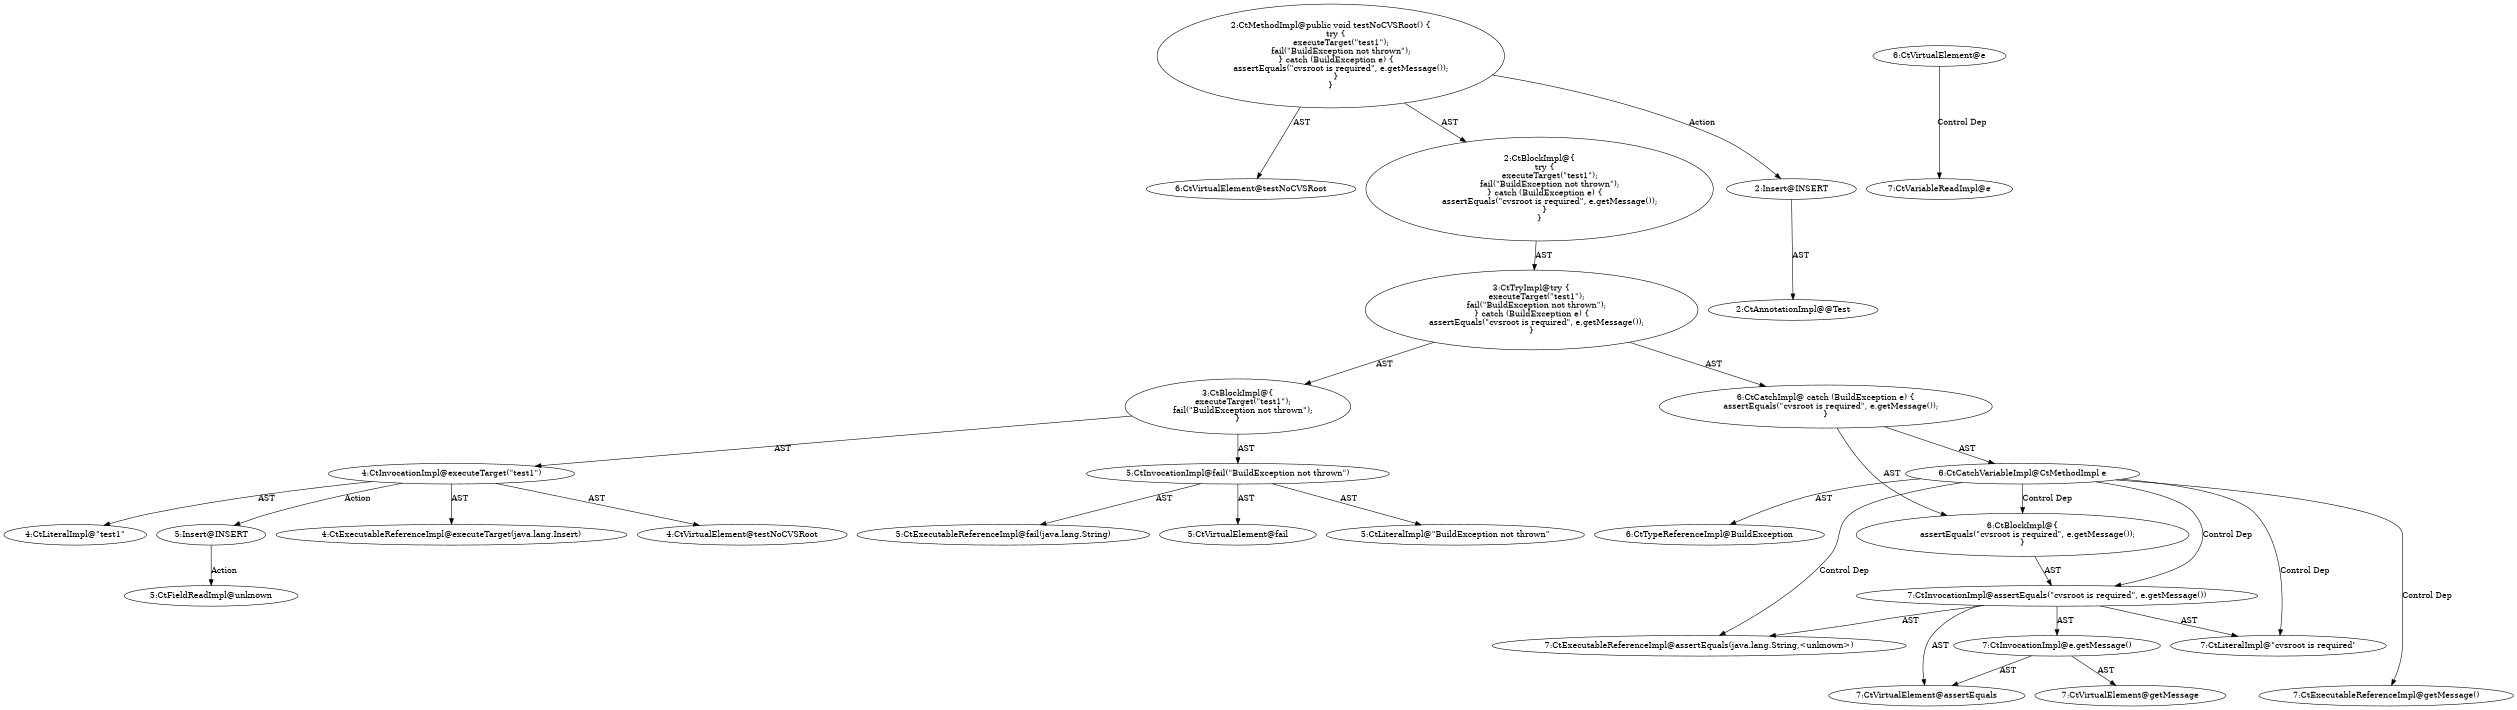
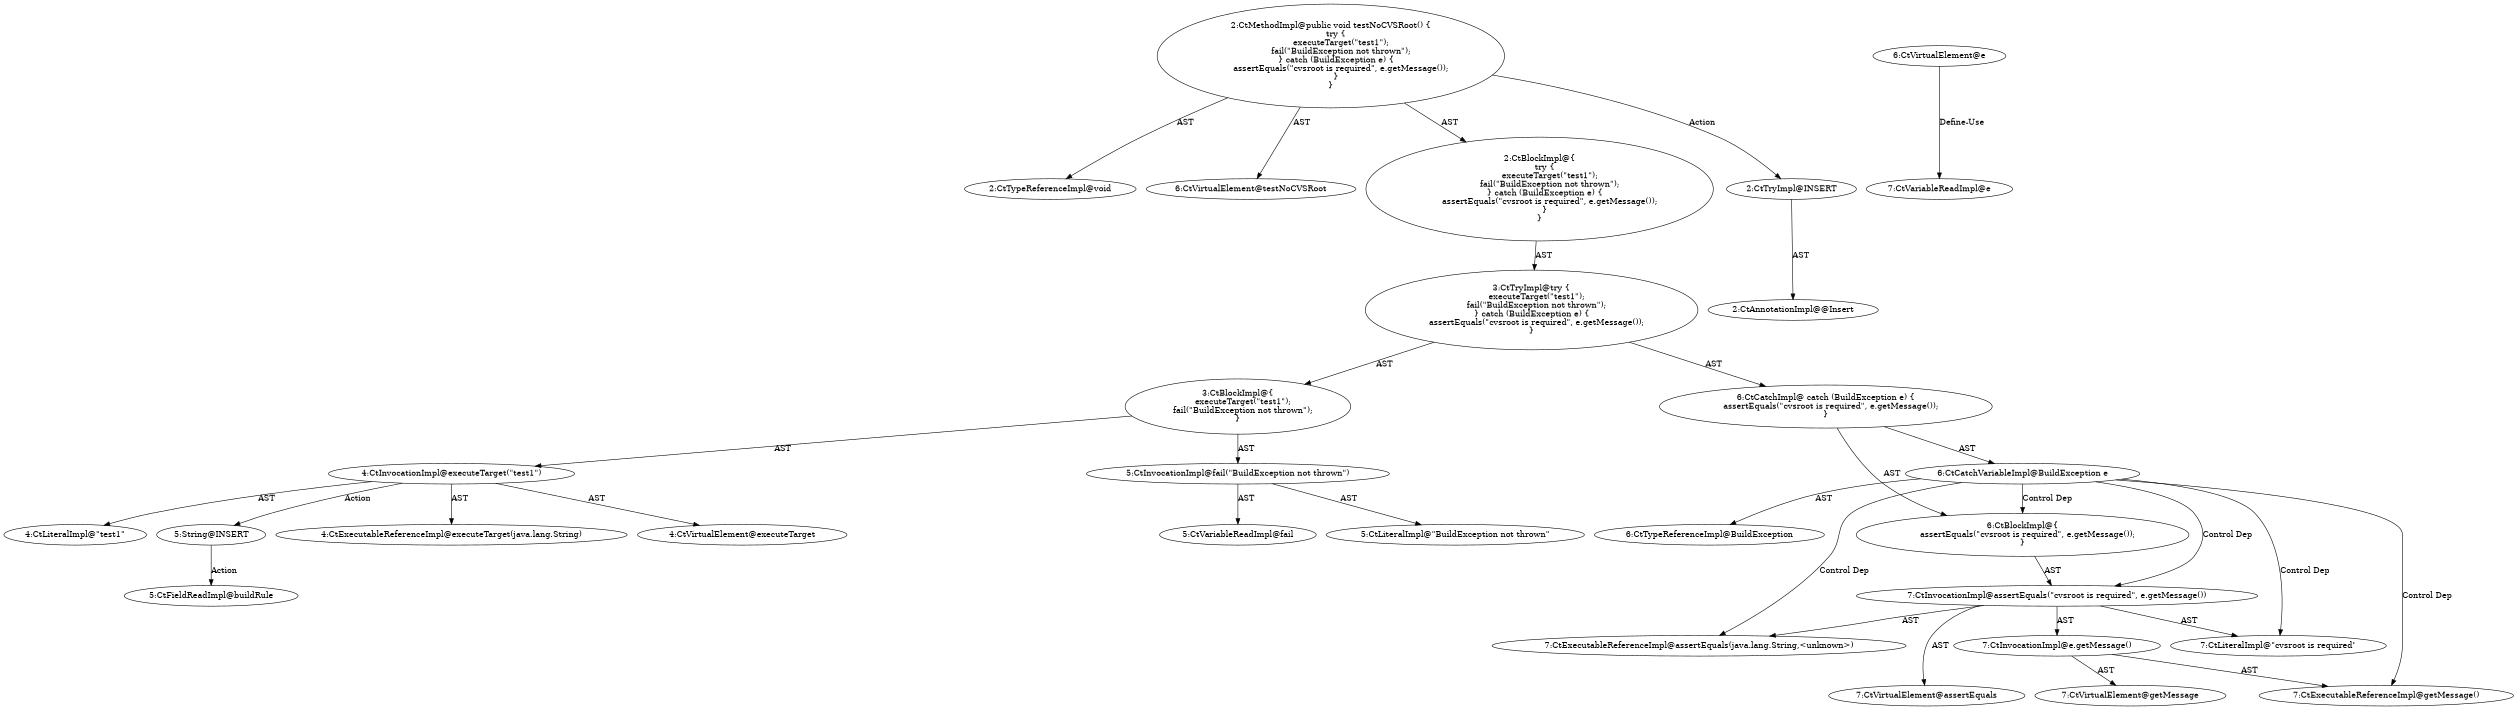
(1962, 123) -> (1962, 123)
none -> (1050, 189)
(1791, 189) -> (1791, 189)
(1793, 310) -> (1793, 310)
(2023, 474) -> (2023, 474)
(211, 535) -> (211, 535)
(452, 535) -> (452, 535)
(742, 535) -> (742, 535)
(1003, 535) -> none
(1238, 535) -> (1238, 535)
(211, 596) -> (211, 596)
(1995, 670) -> (2217, 670)
